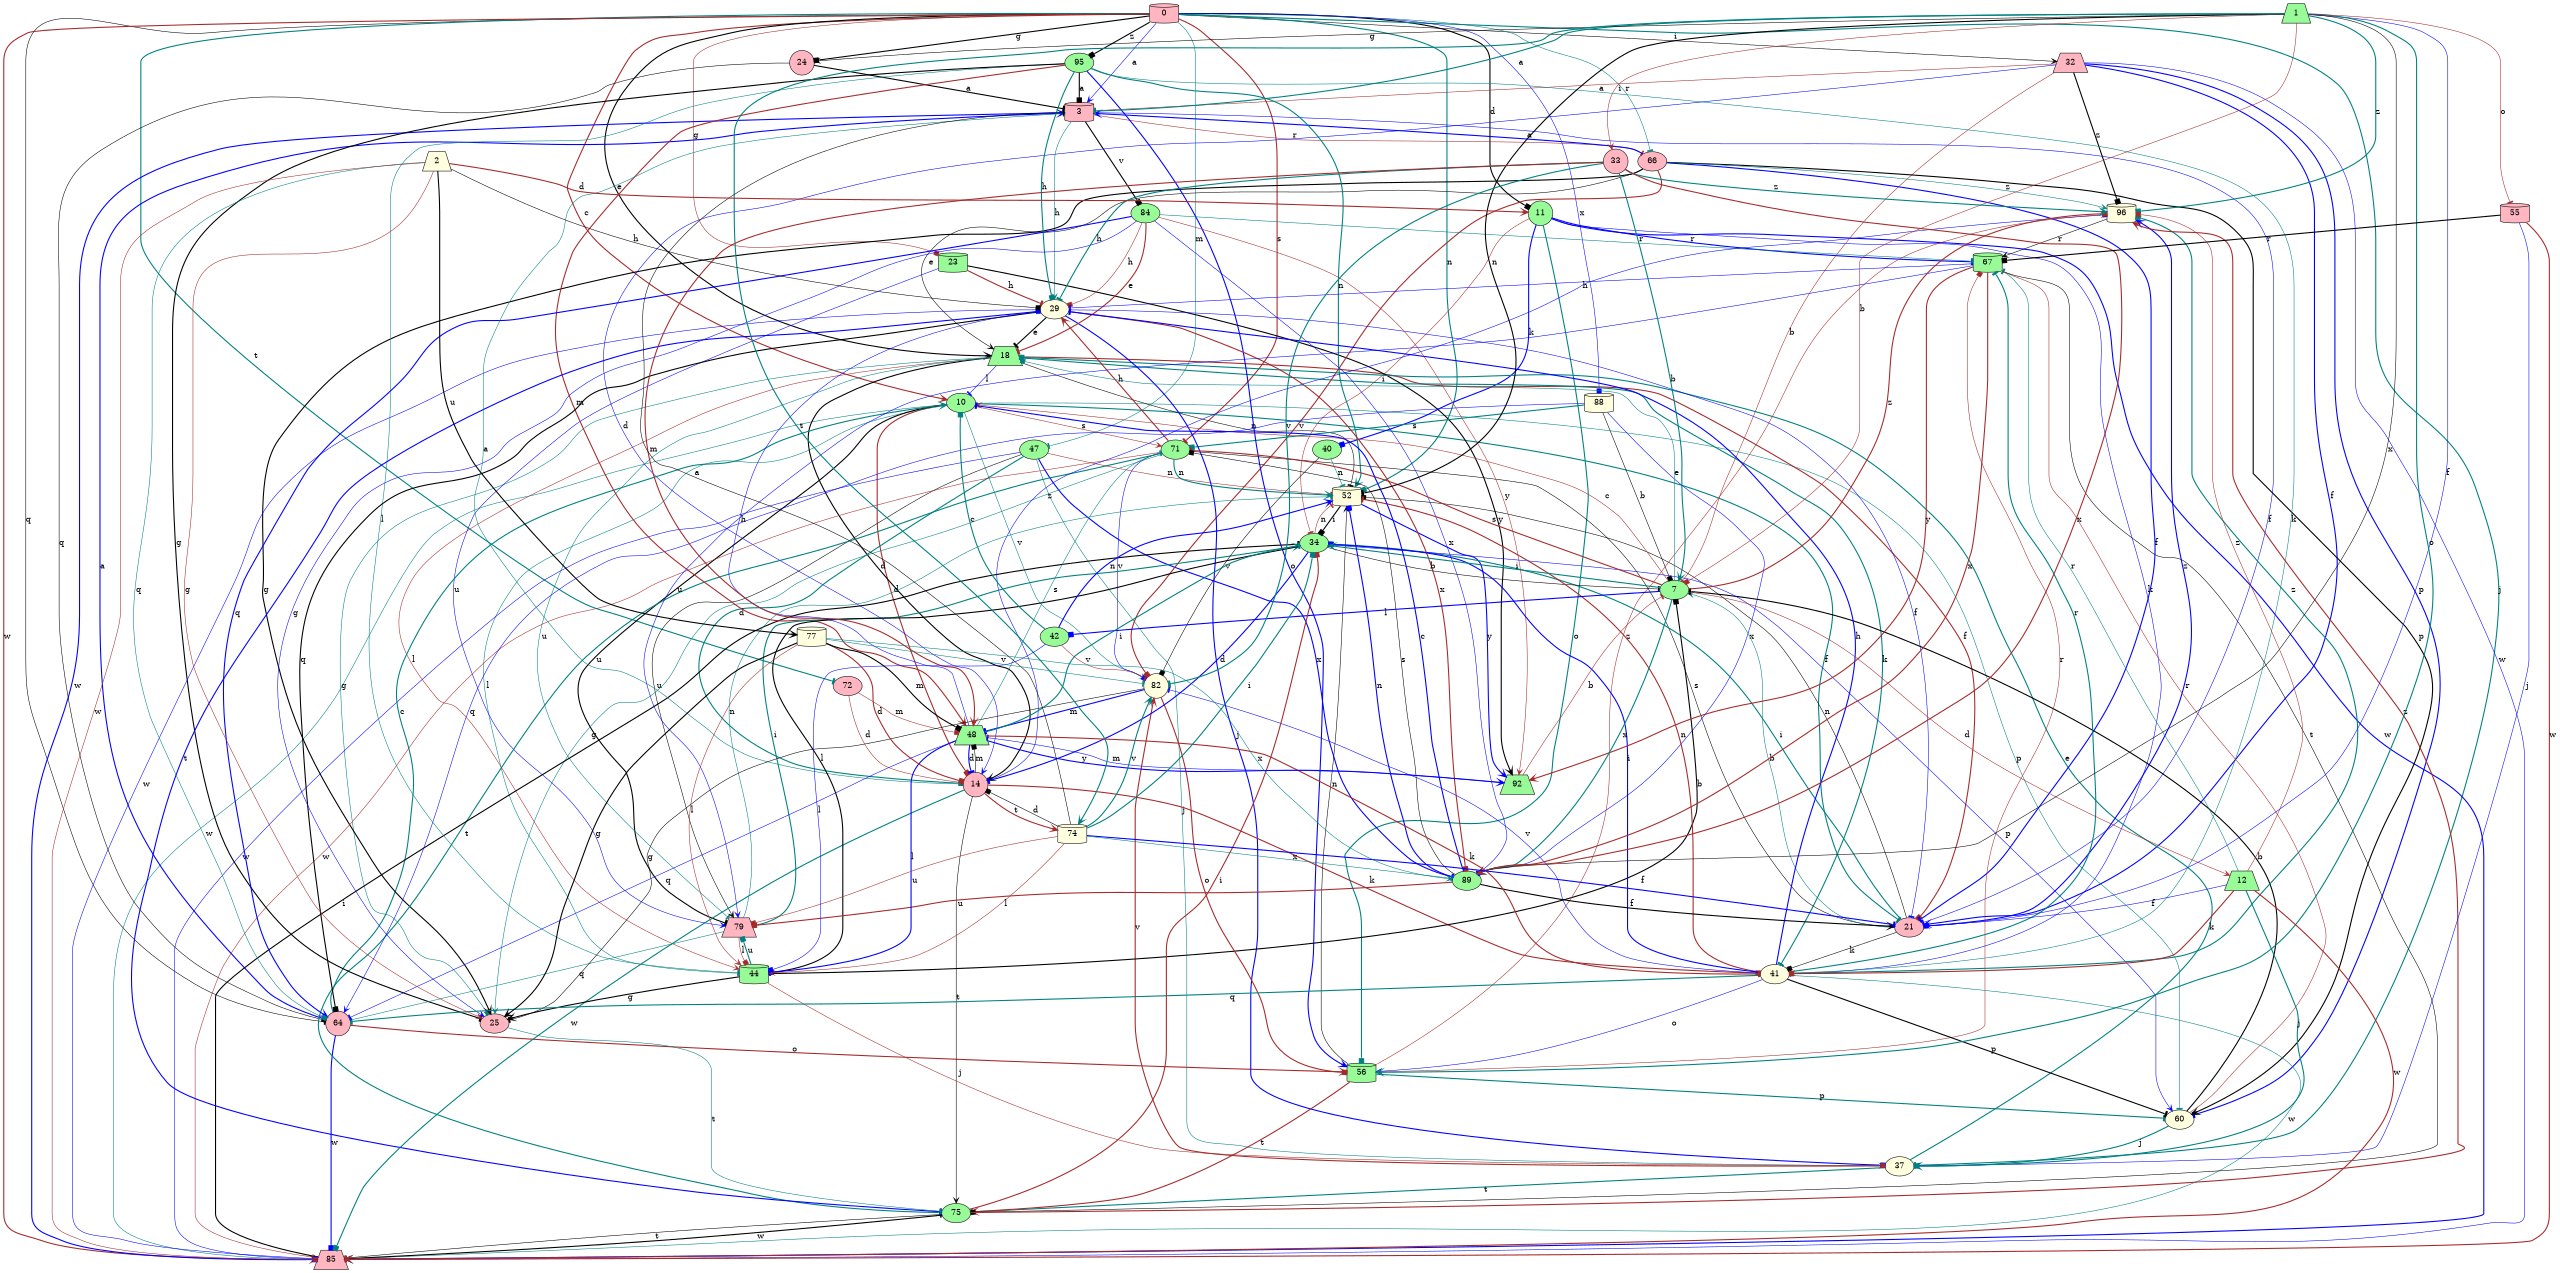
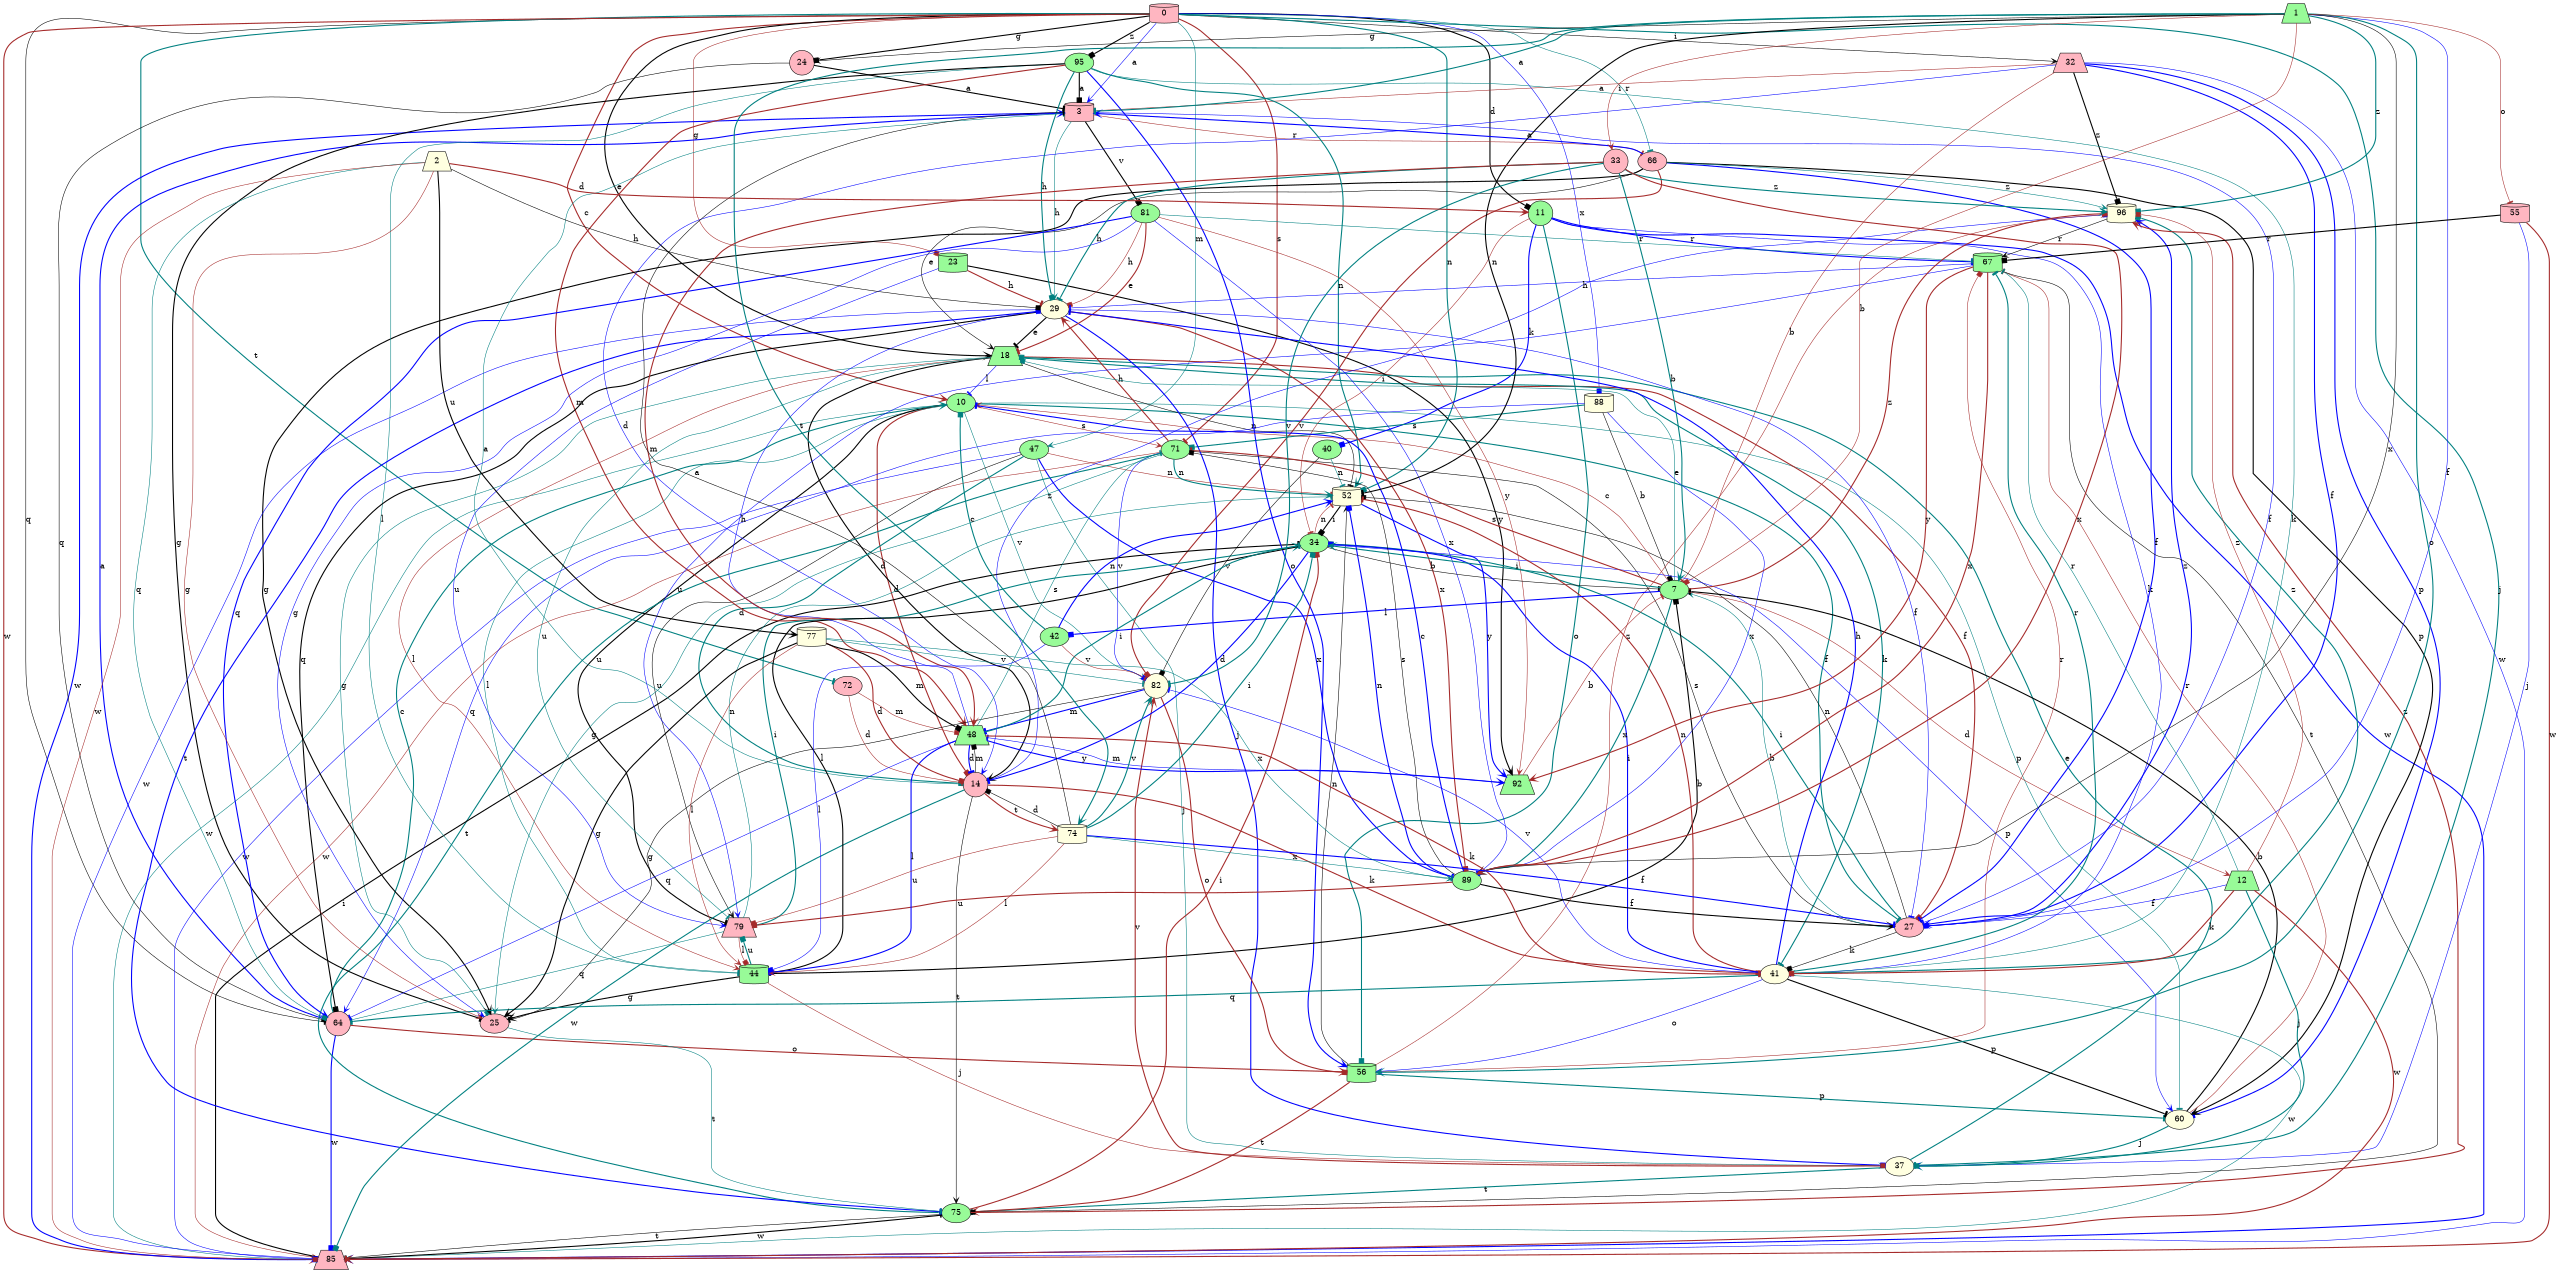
(1145, 213) -> (1145, 213)
(1195, 273) -> (1195, 272)
(1909, 927) -> (1909, 927)
